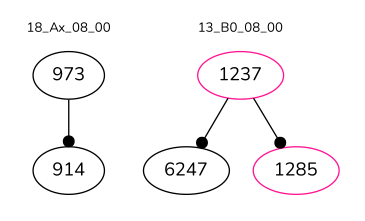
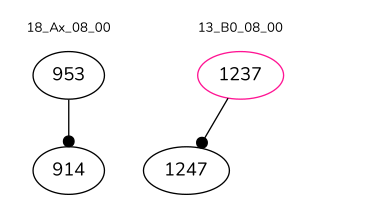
(69, 75) -> (69, 75)
(186, 171) -> (186, 171)
(296, 171) -> none
